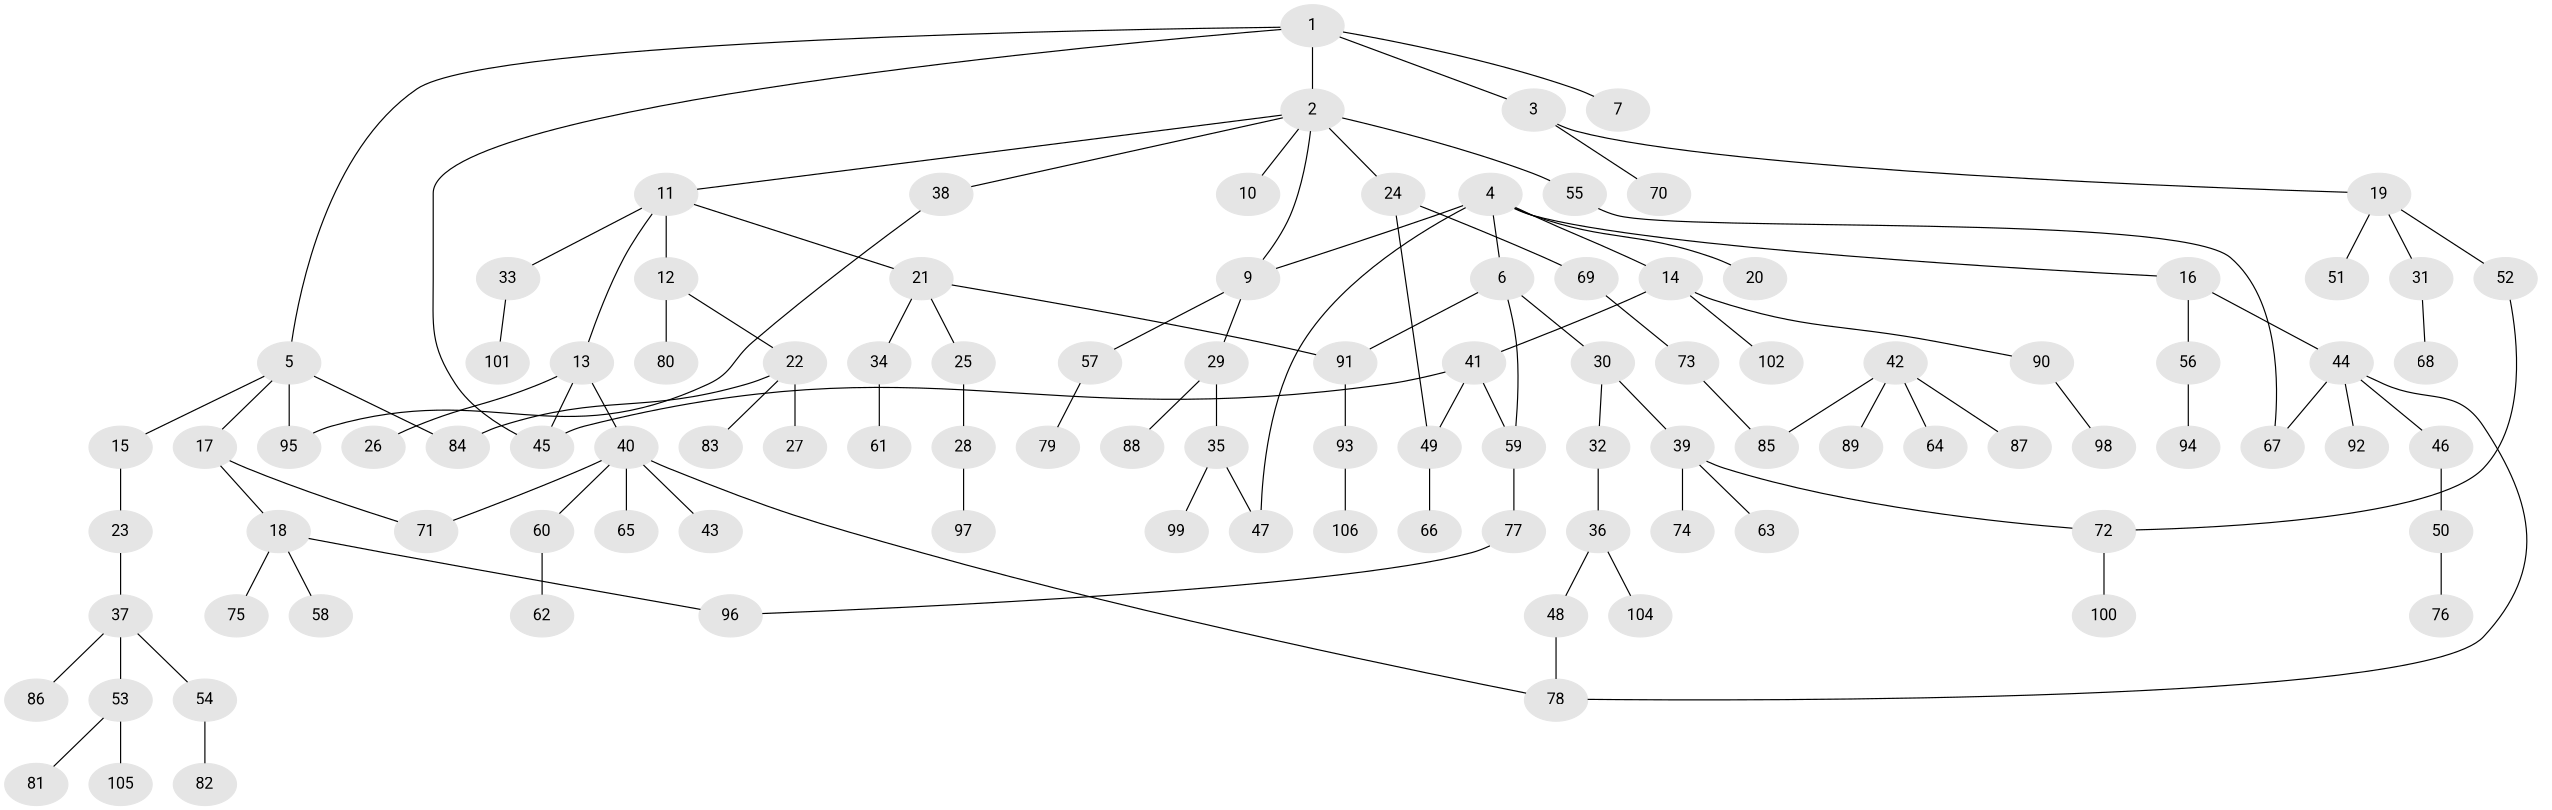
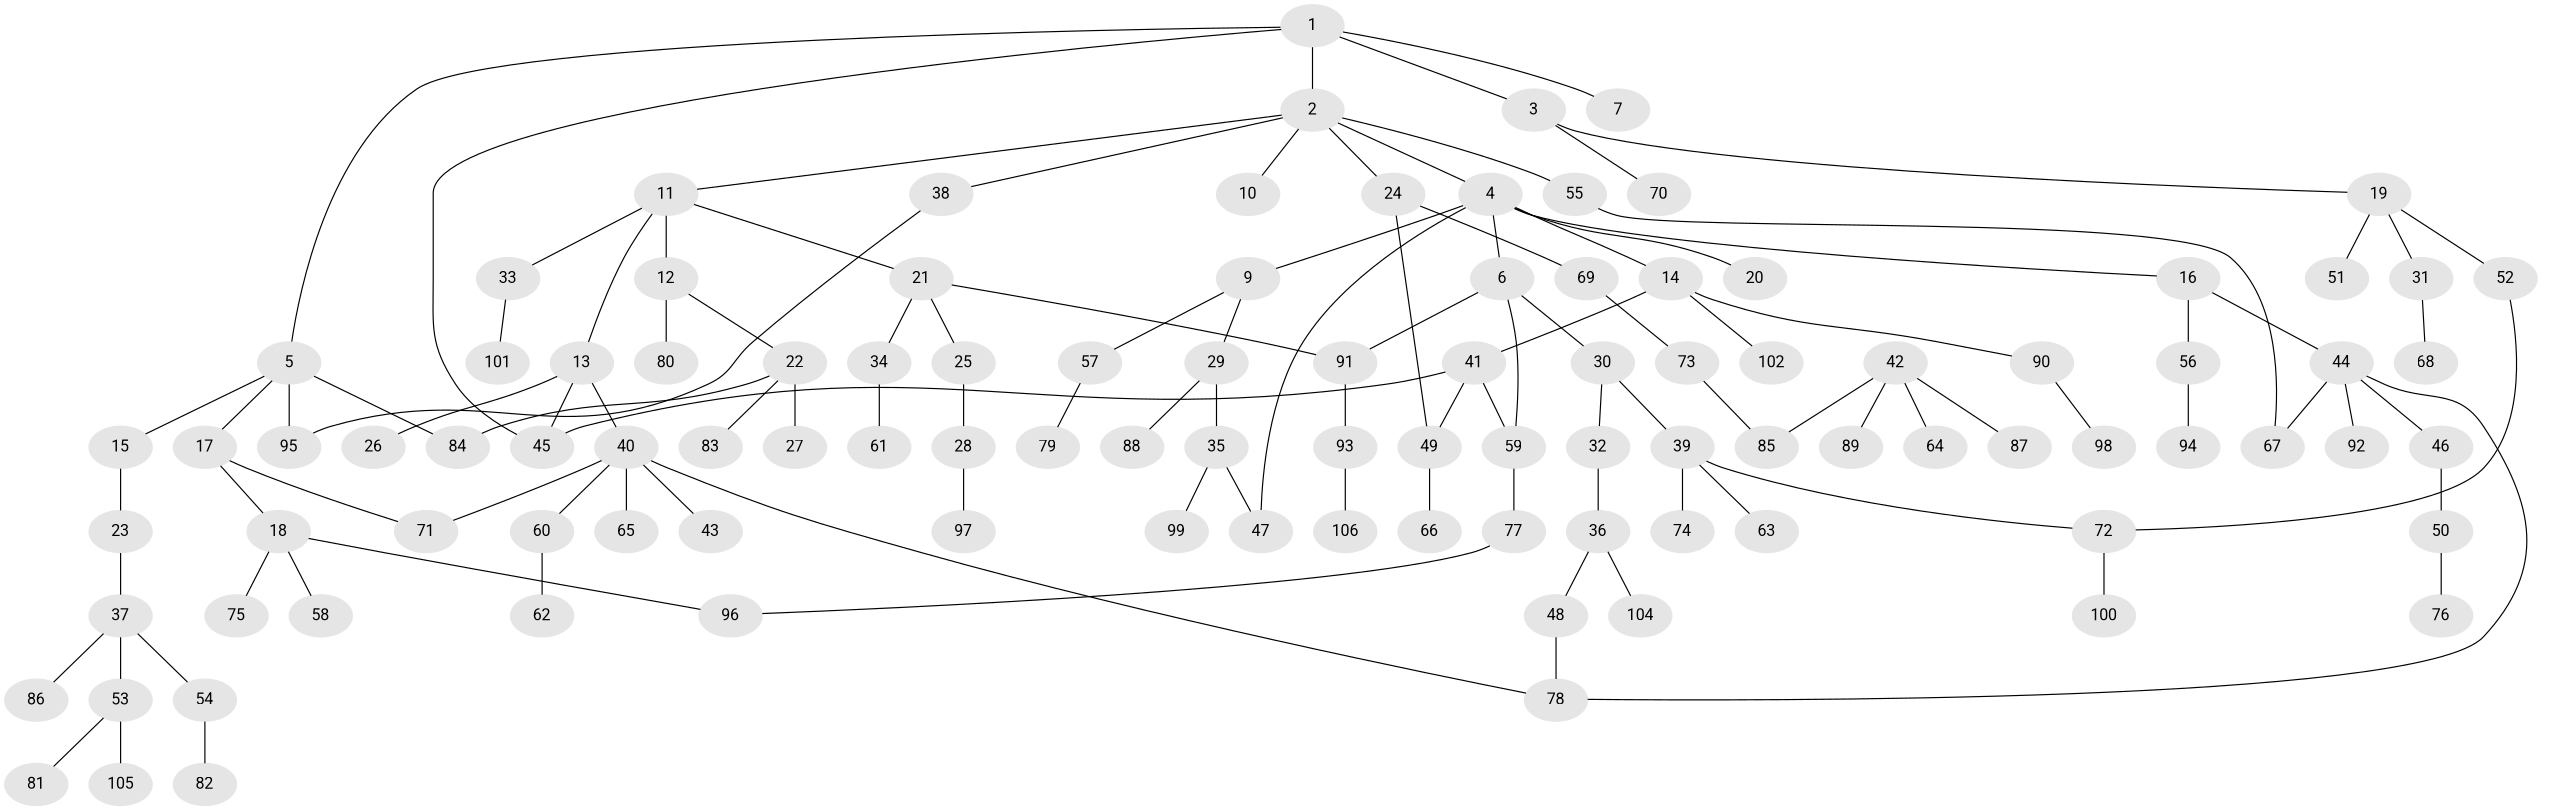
(1296, 199) -> (1402, 152)
